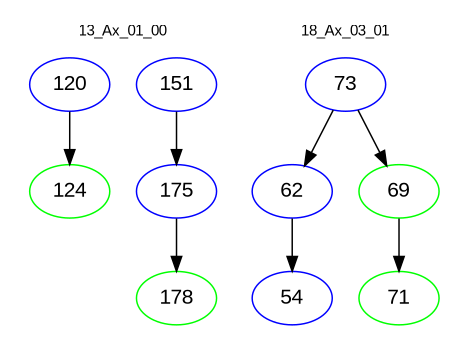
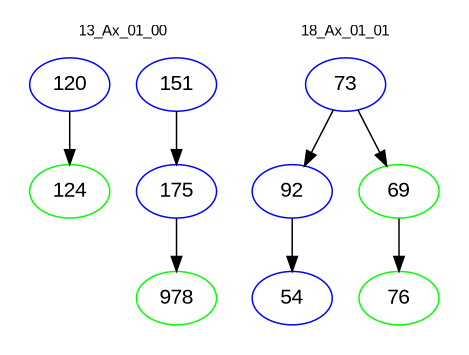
(346, 32) -> (346, 32)
(292, 191) -> (292, 191)
(177, 298) -> (177, 298)
(399, 298) -> (399, 298)
